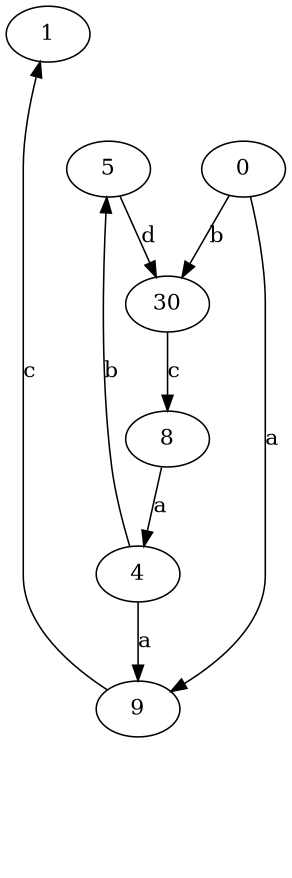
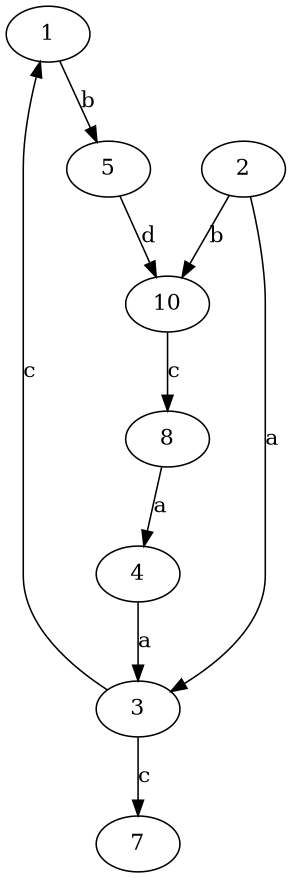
(244, 169) -> (244, 169)
(168, 304) -> (168, 304)
(105, 381) -> (75, 95)
(138, 709) -> (138, 709)
none -> (138, 844)
